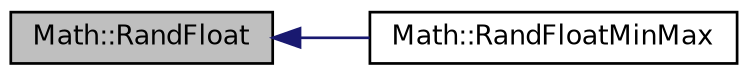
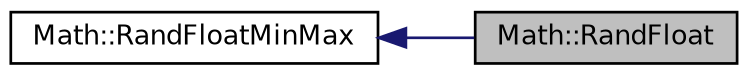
(335, 38) -> (440, 38)
